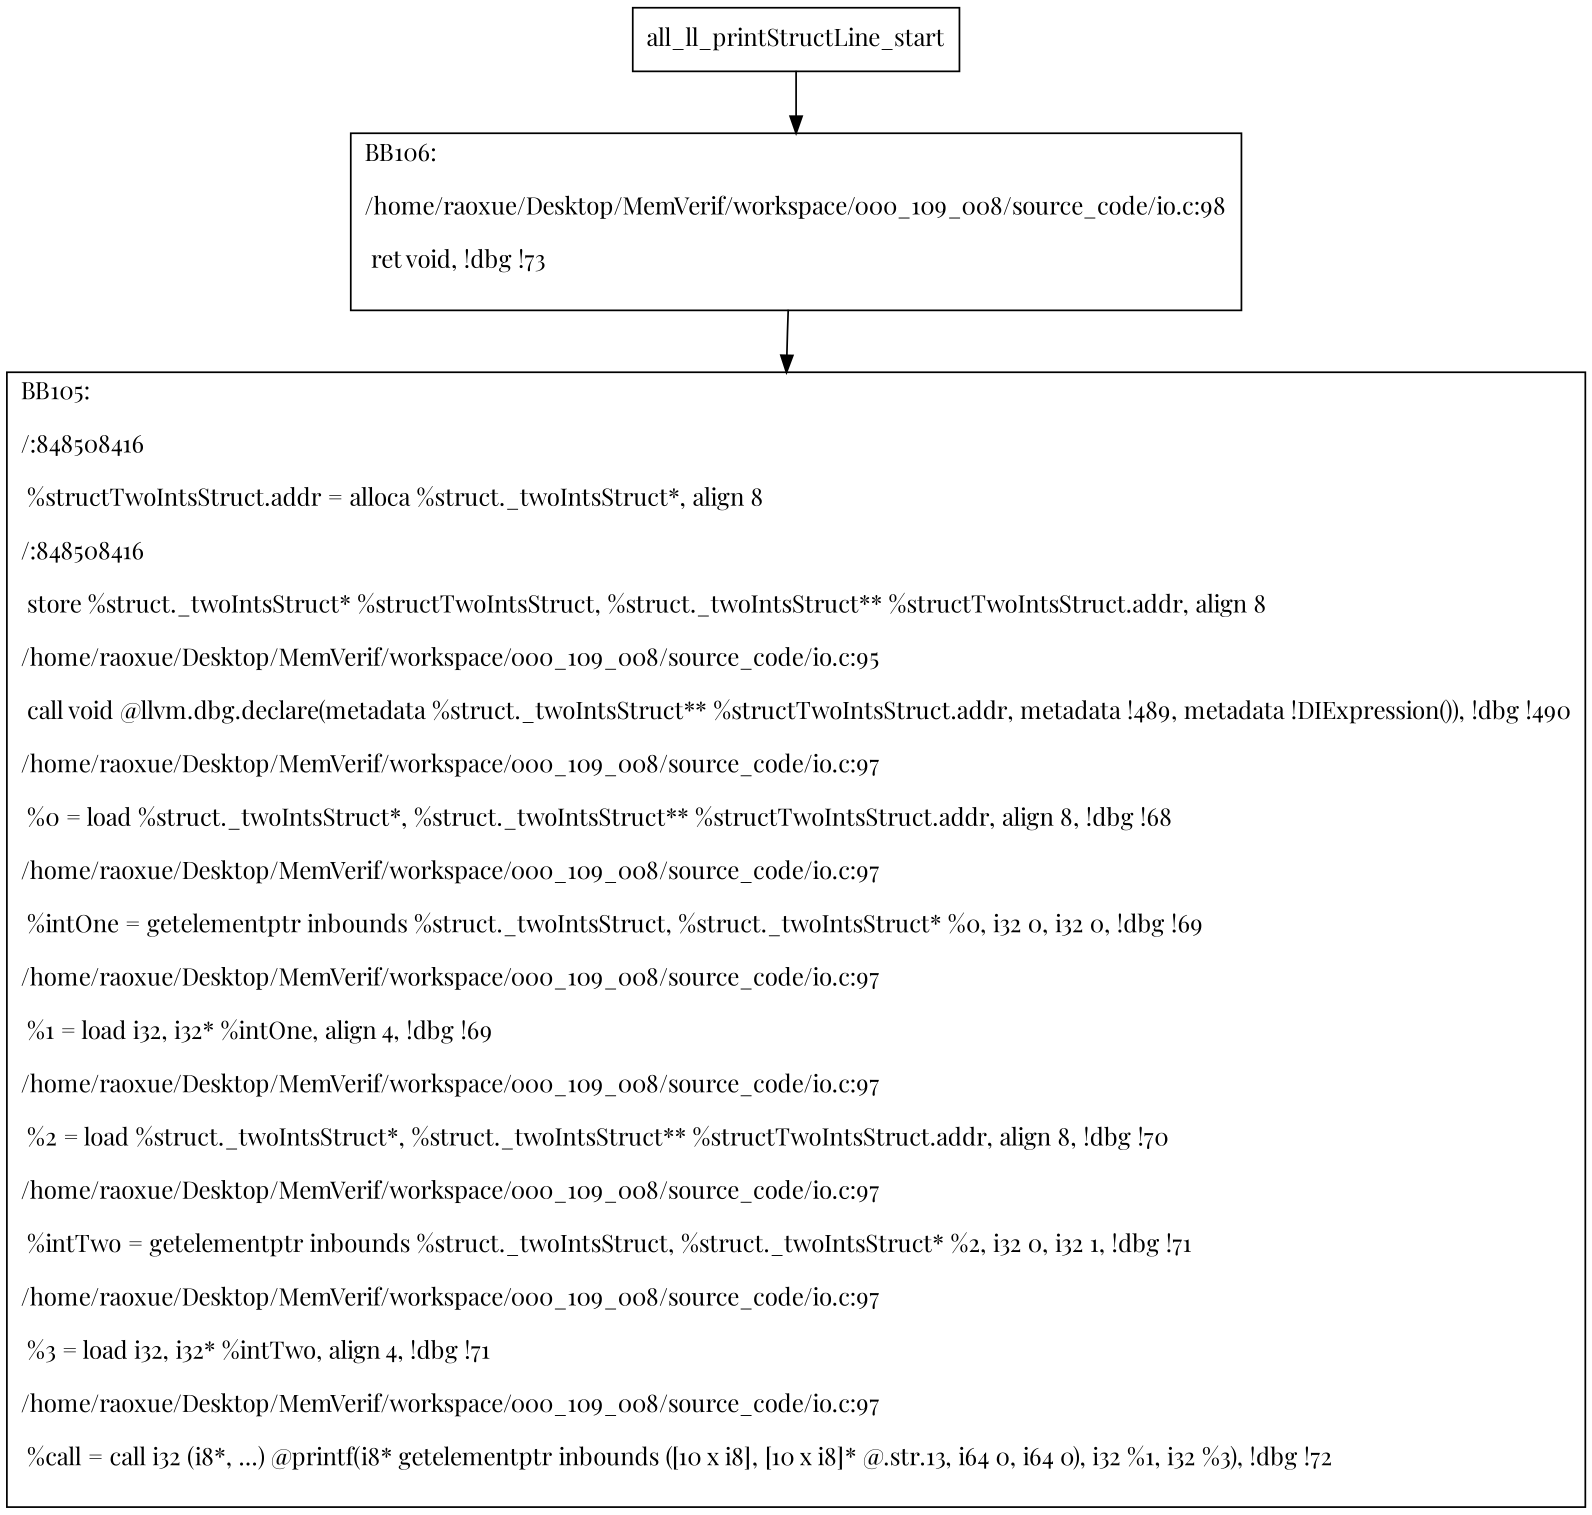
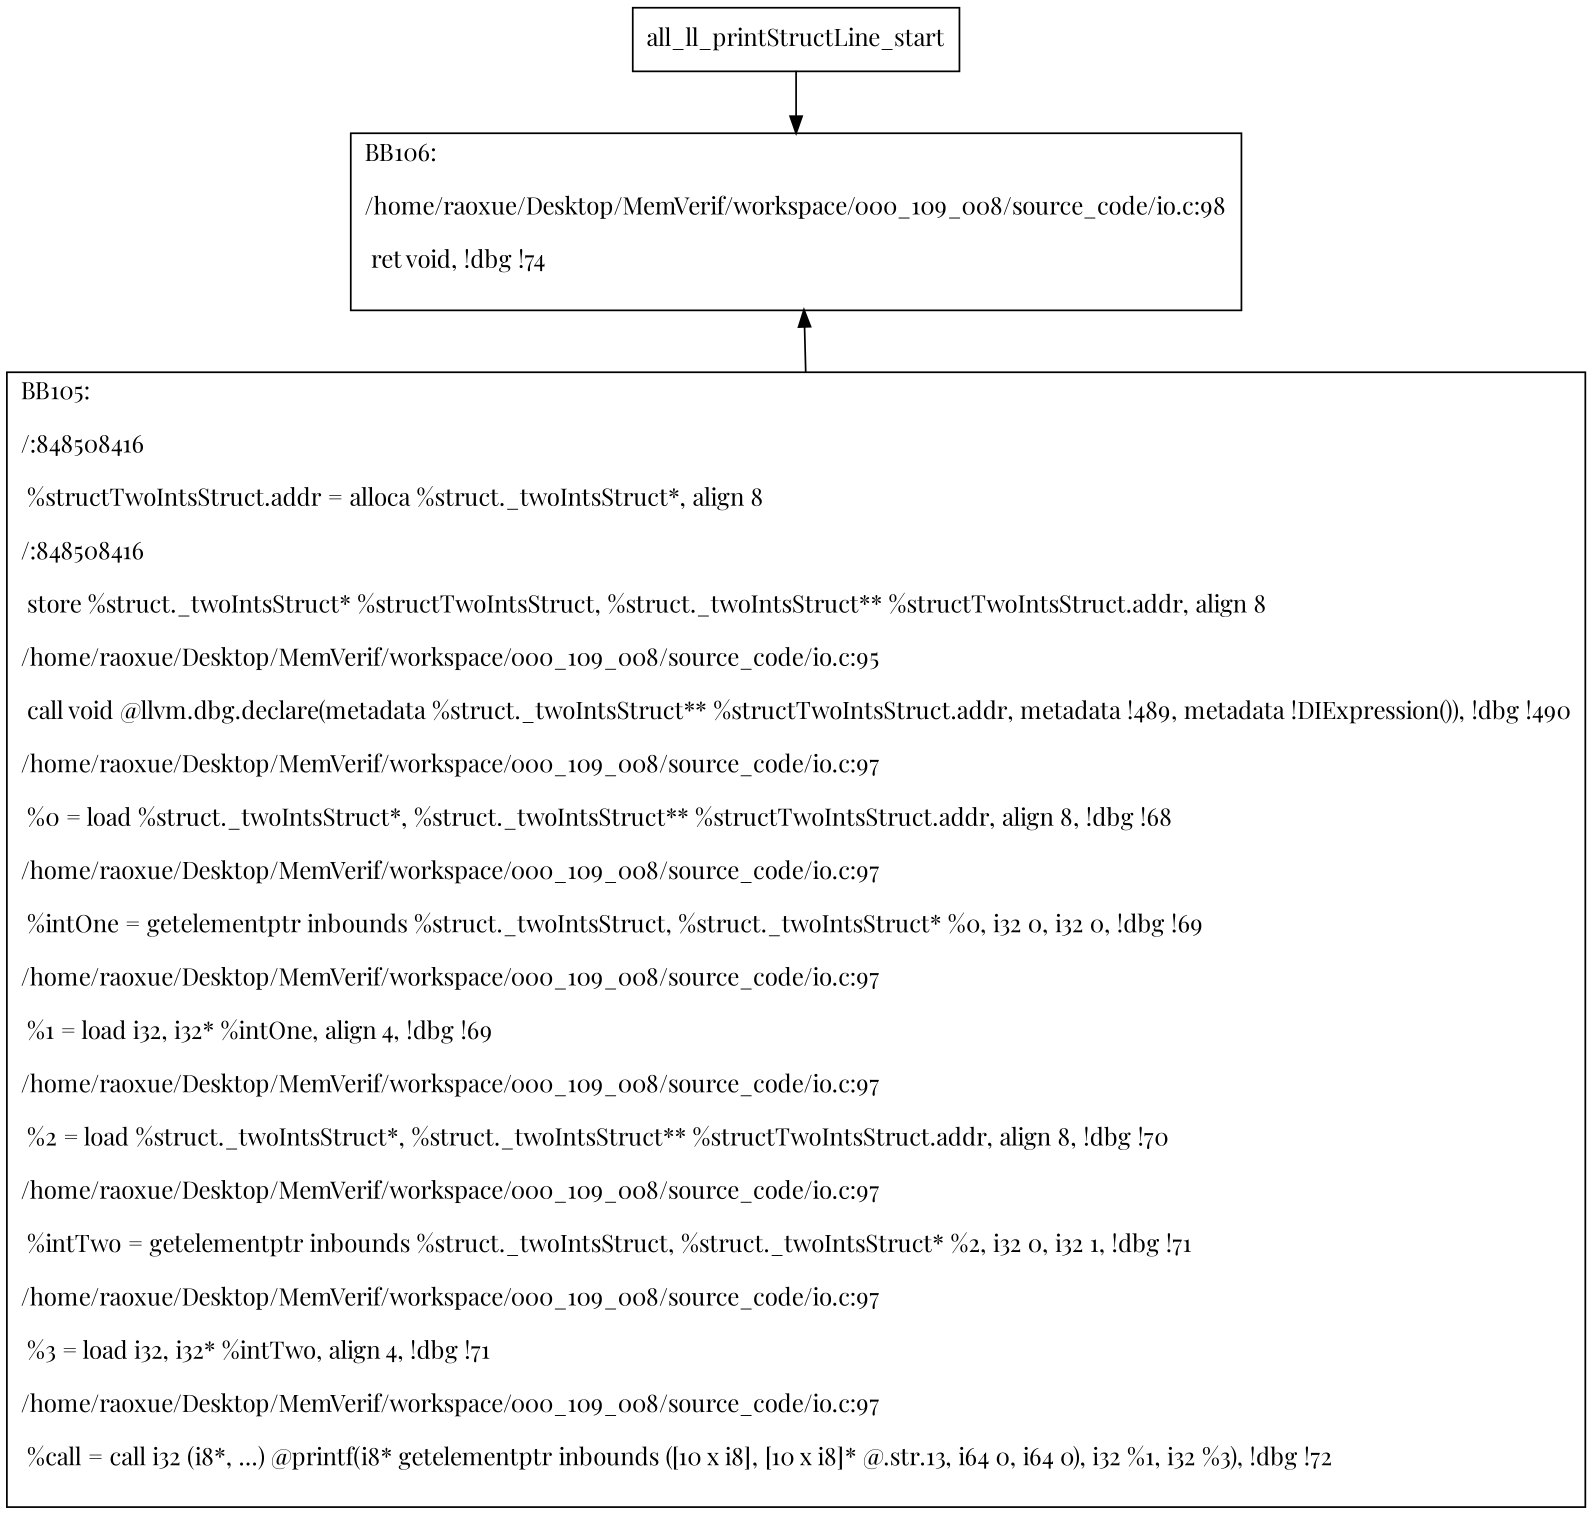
(456, 260) -> (456, 260)
(787, 332) -> (805, 350)
